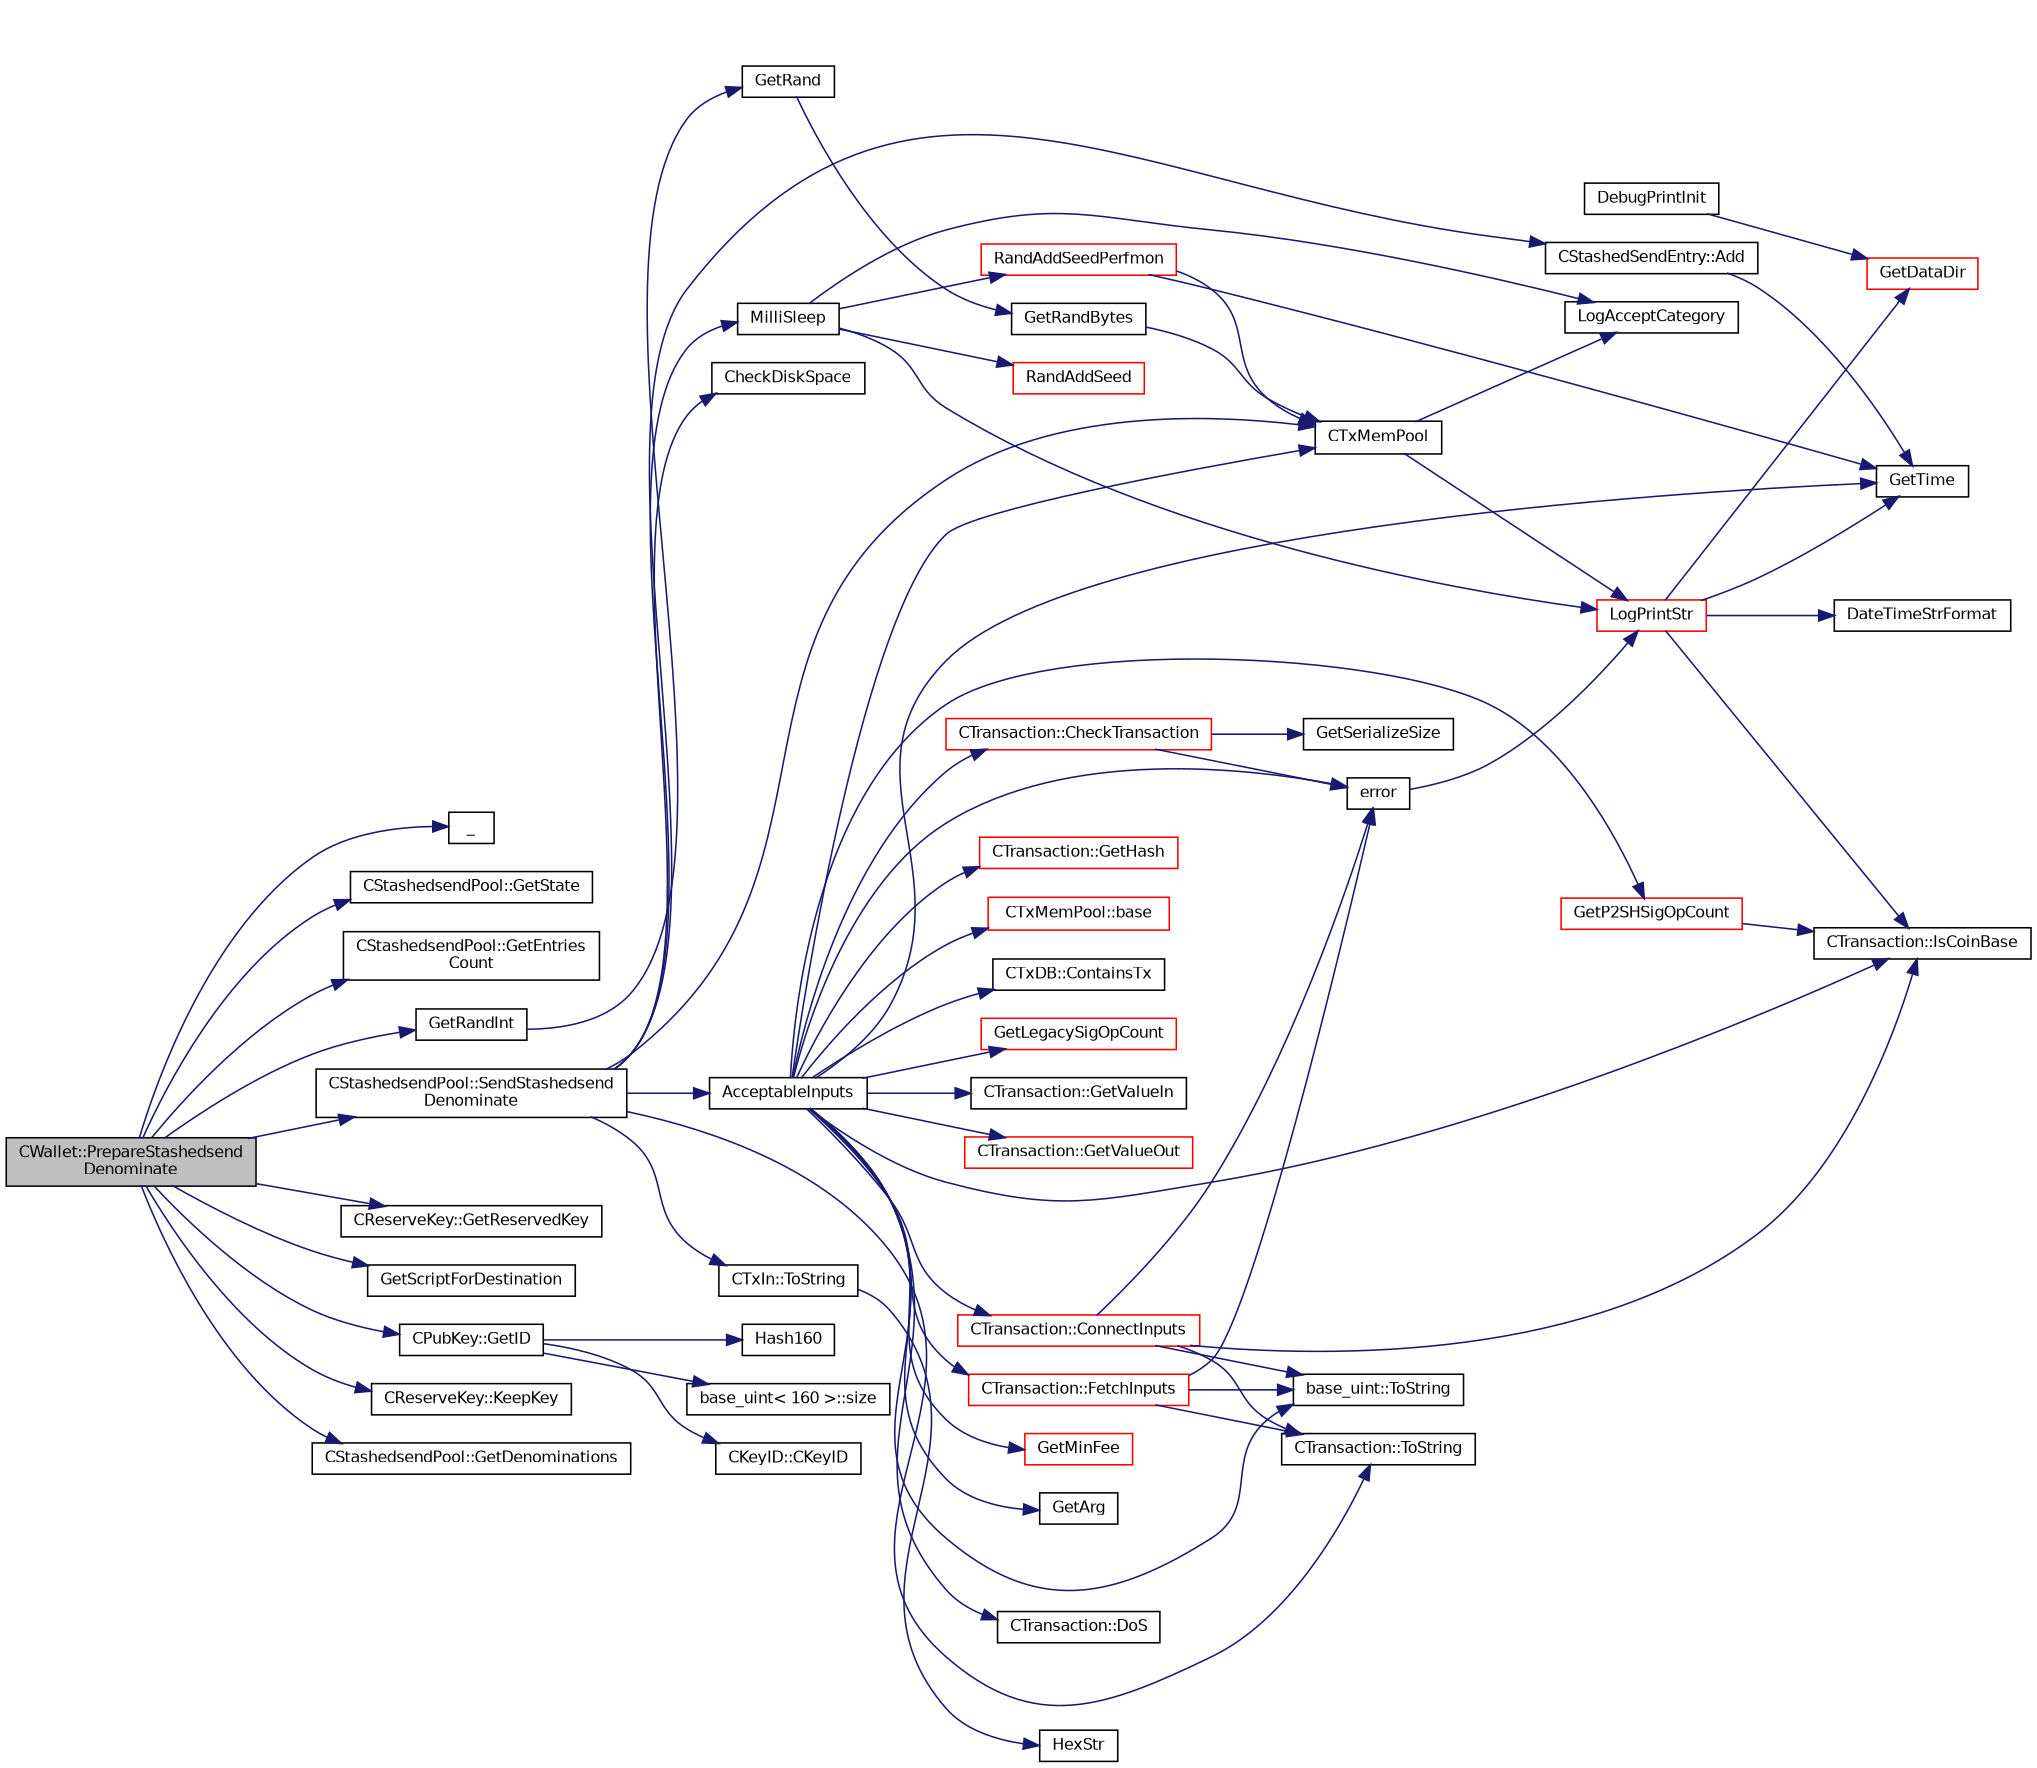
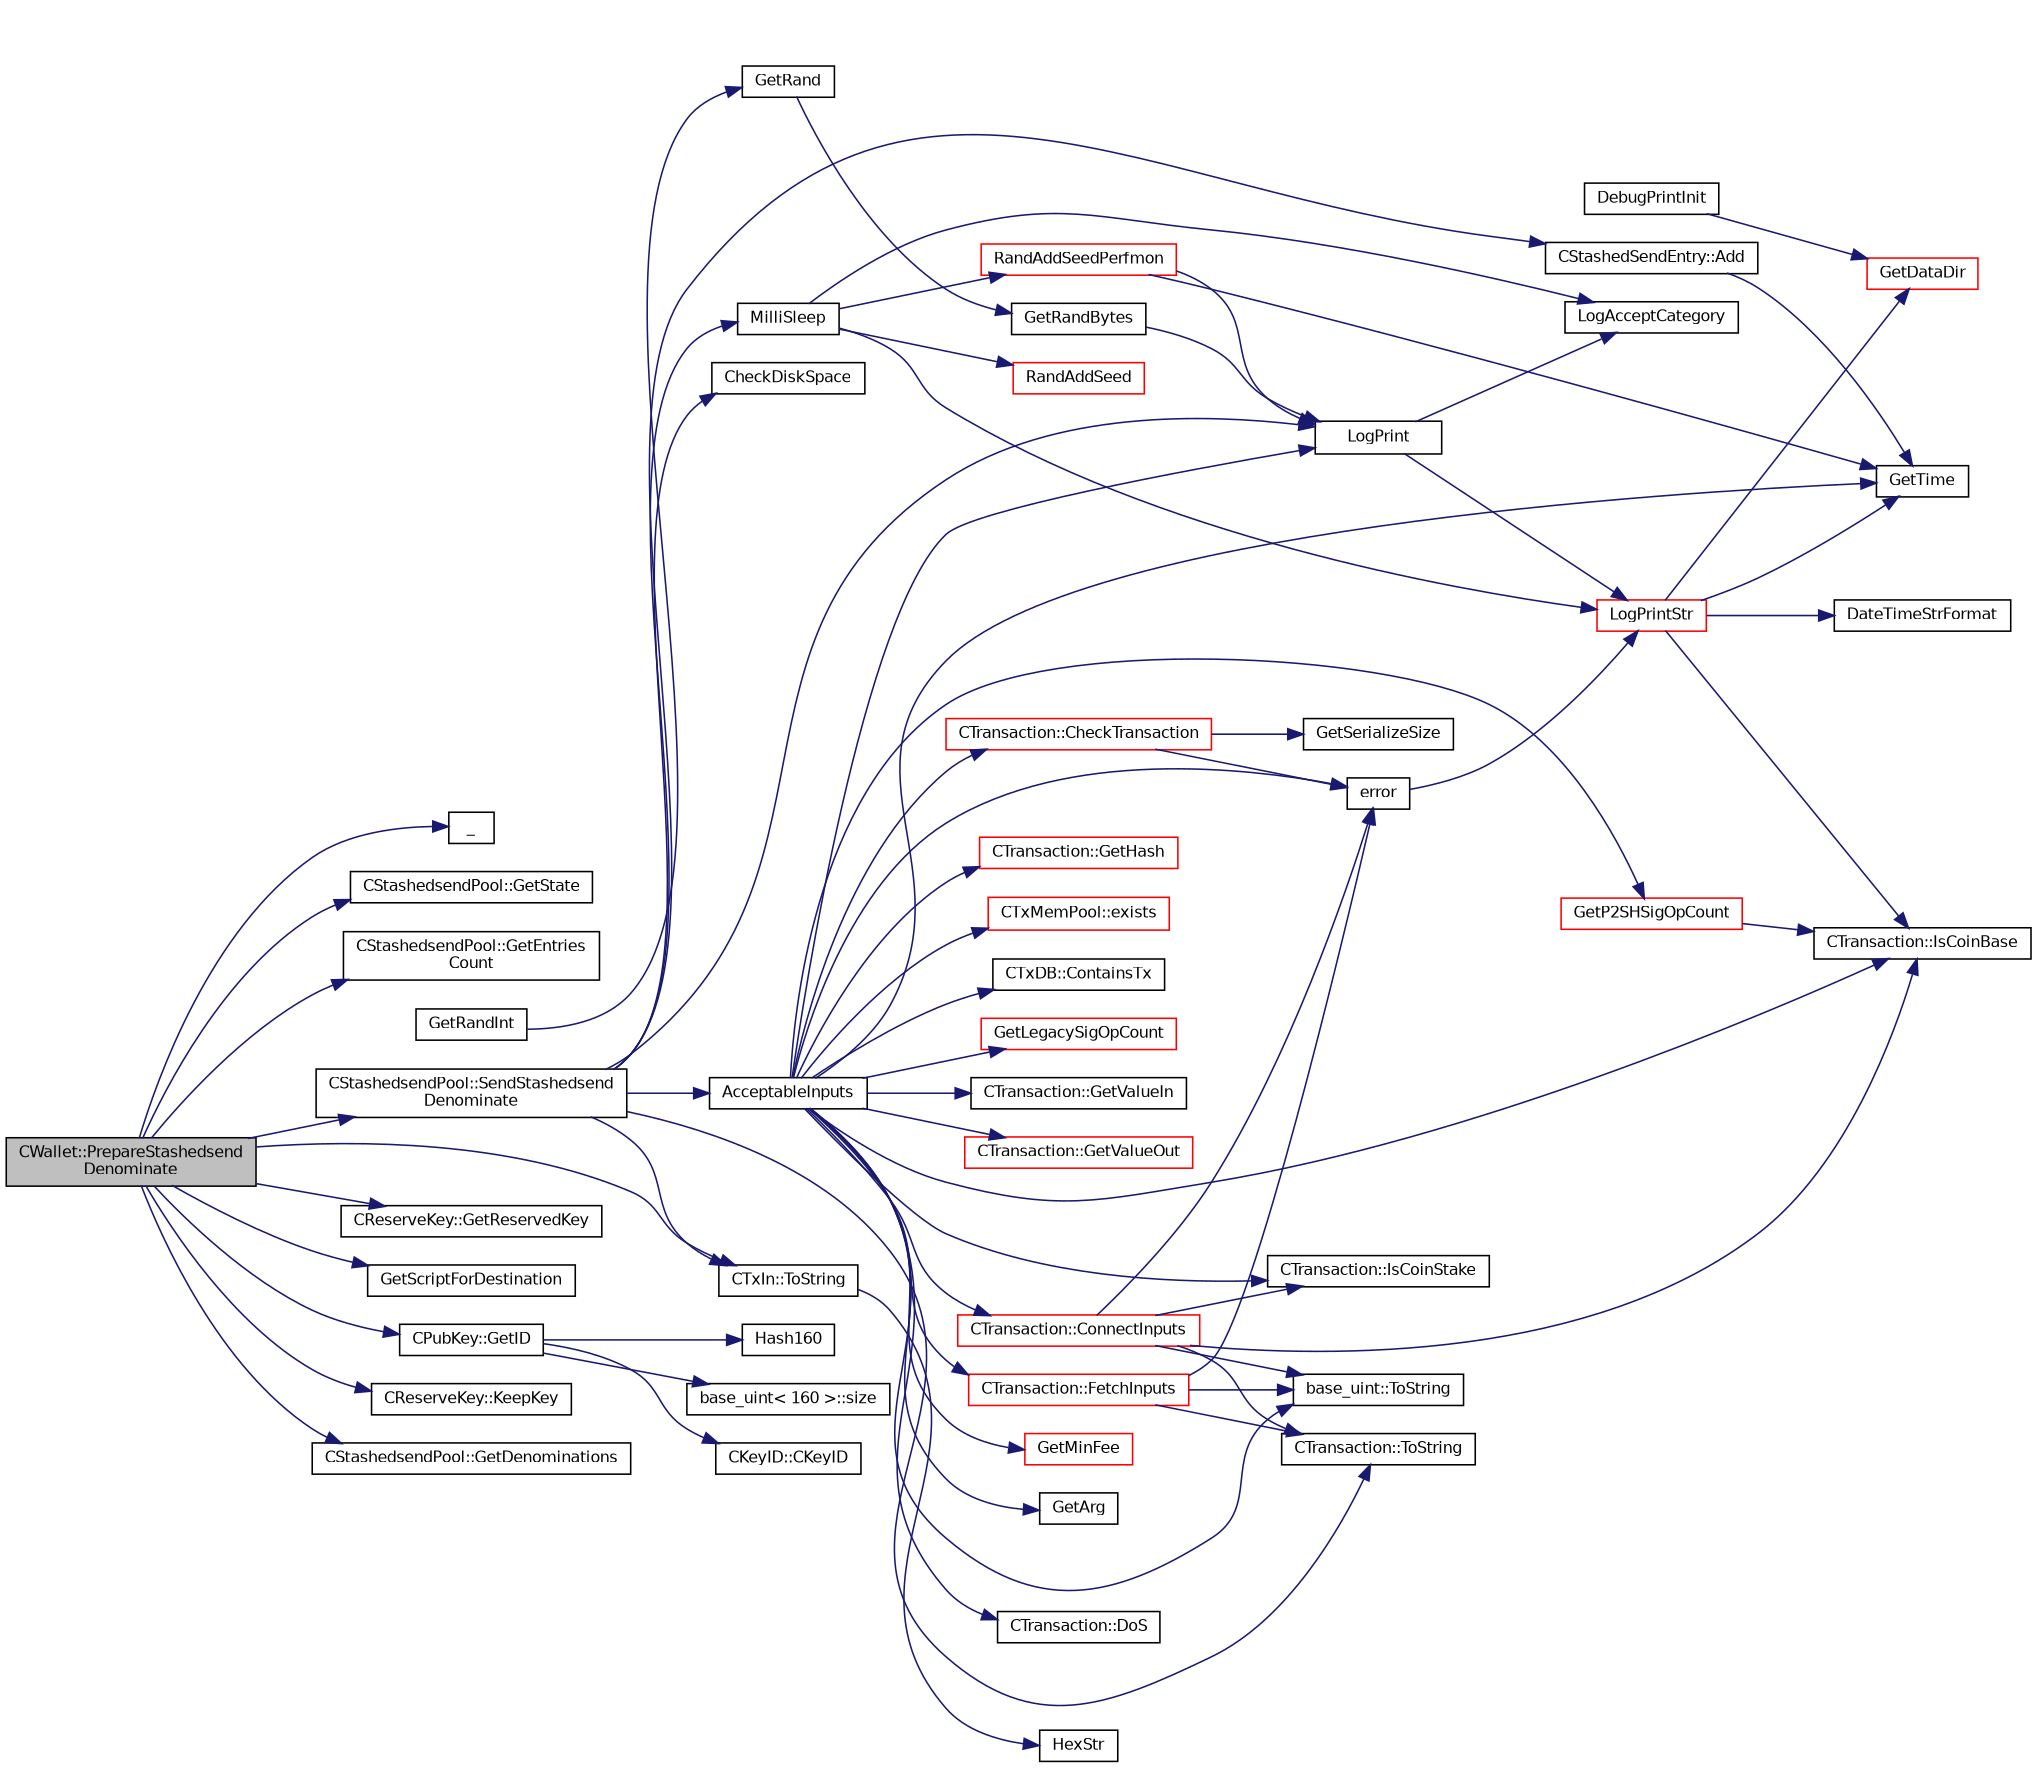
(1378, 438) -> (1378, 438)
(1079, 914) -> (1079, 914)
(275, 1071) -> (503, 1156)
none -> (1378, 1271)
